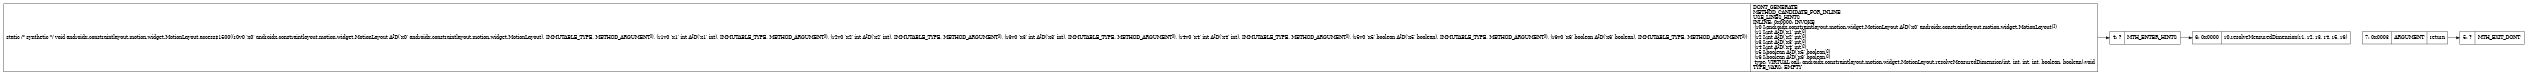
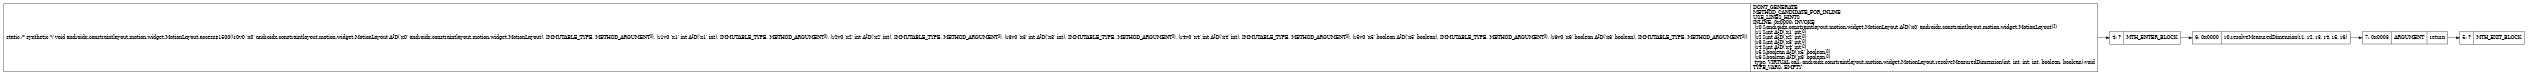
(2152, 38) -> (2152, 38)
none -> (2355, 38)
(2499, 38) -> (2499, 38)
